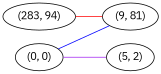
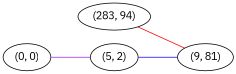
(84, 37) -> (158, 57)
